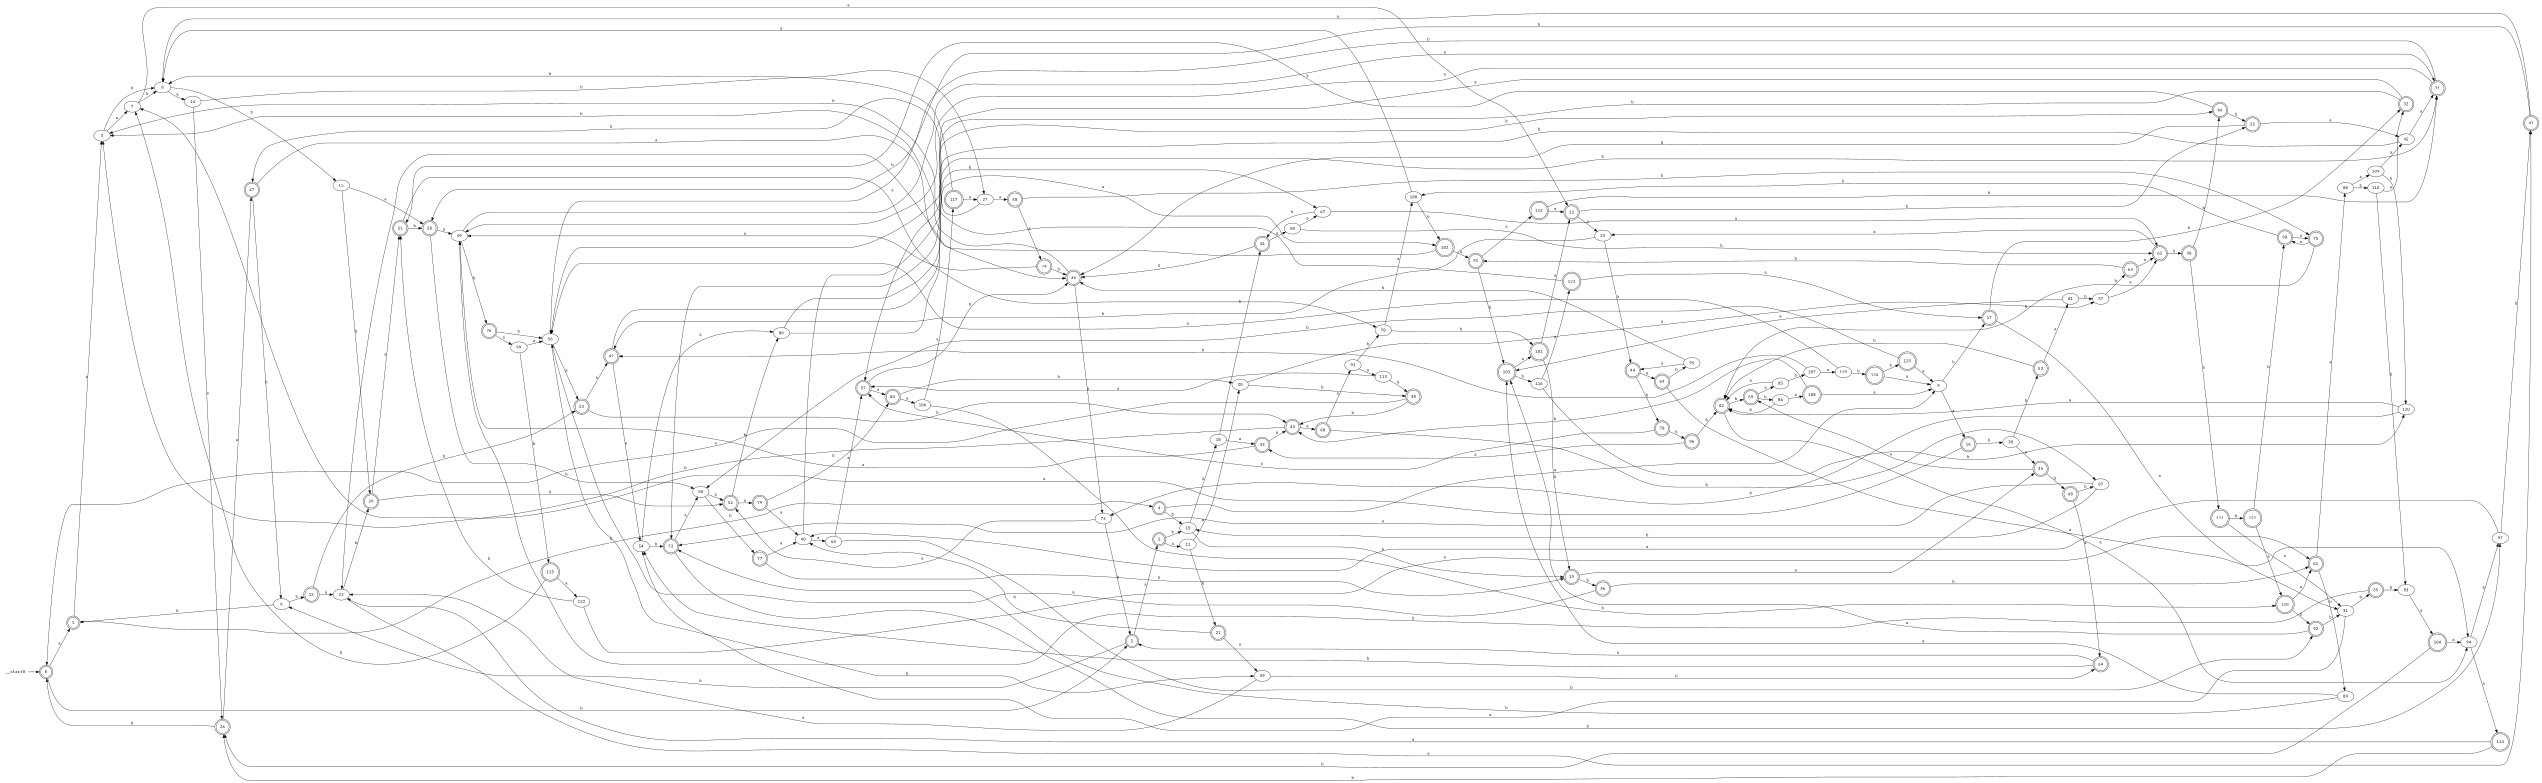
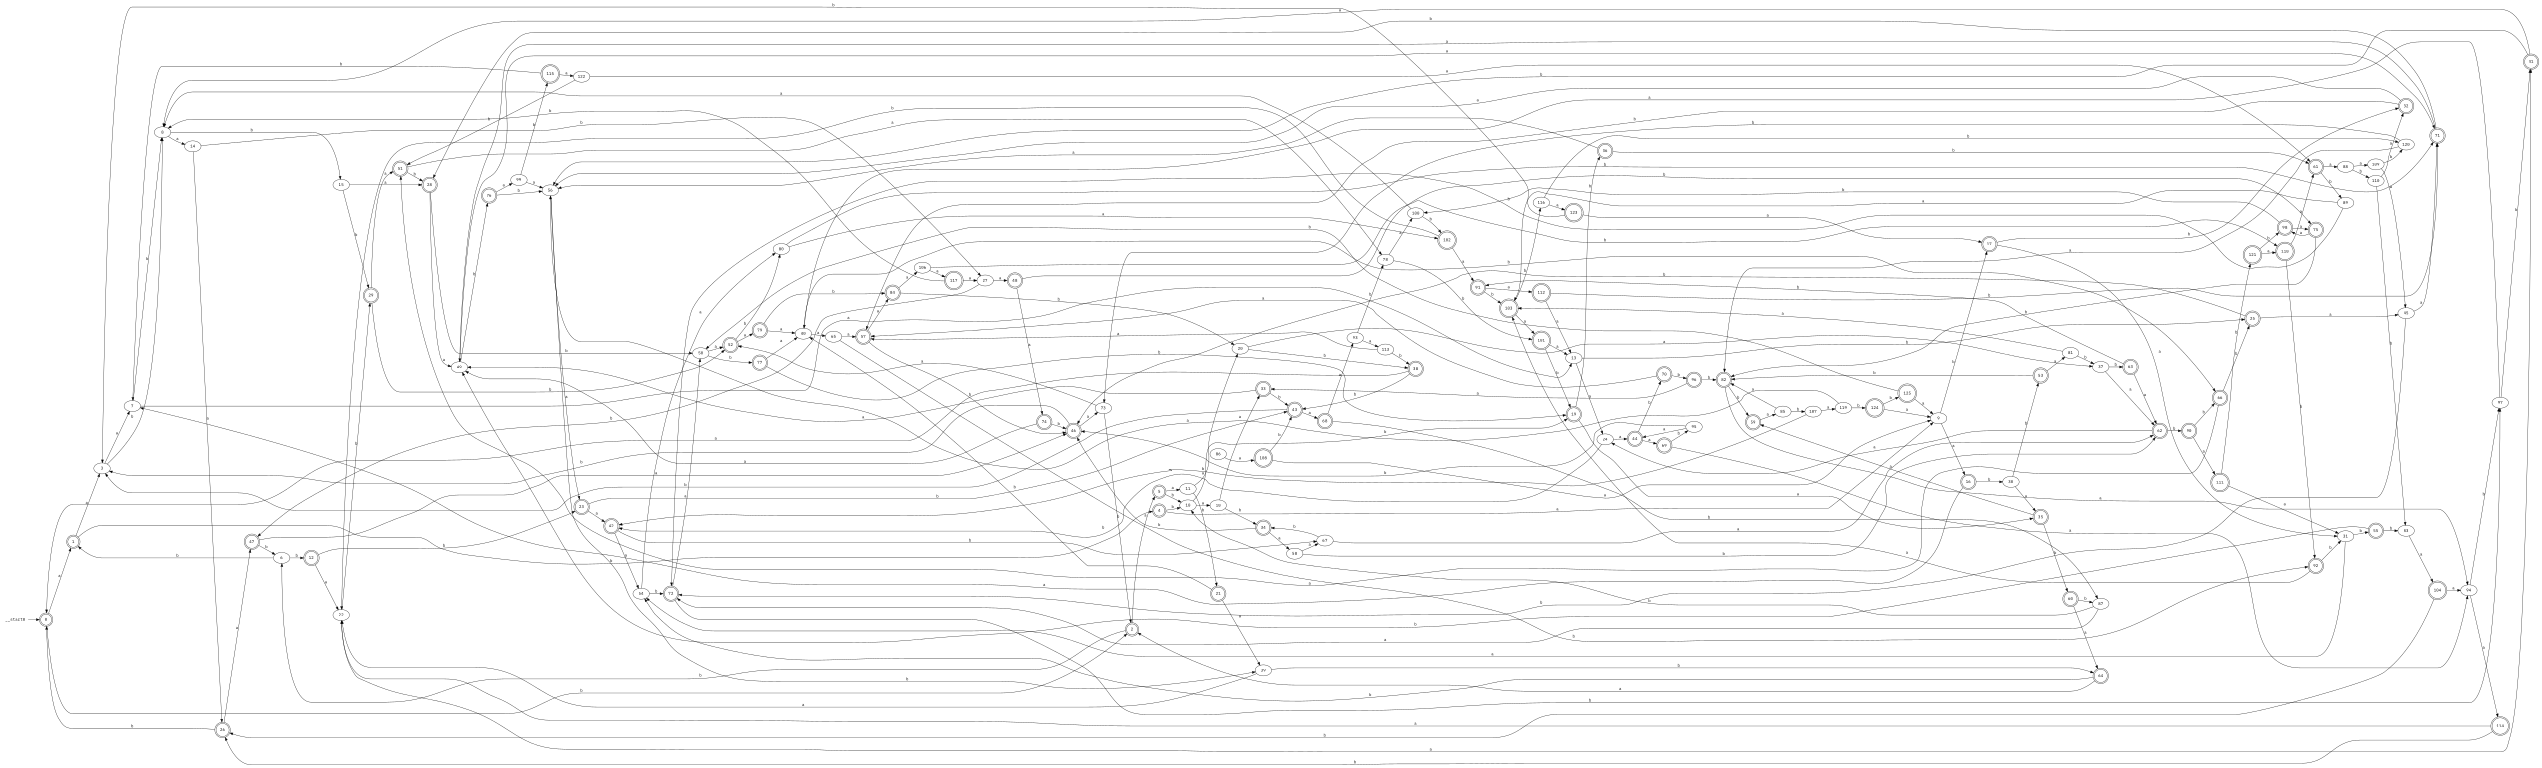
(1572, 212) -> (1574, 358)
(1764, 399) -> none
(1758, 412) -> none
